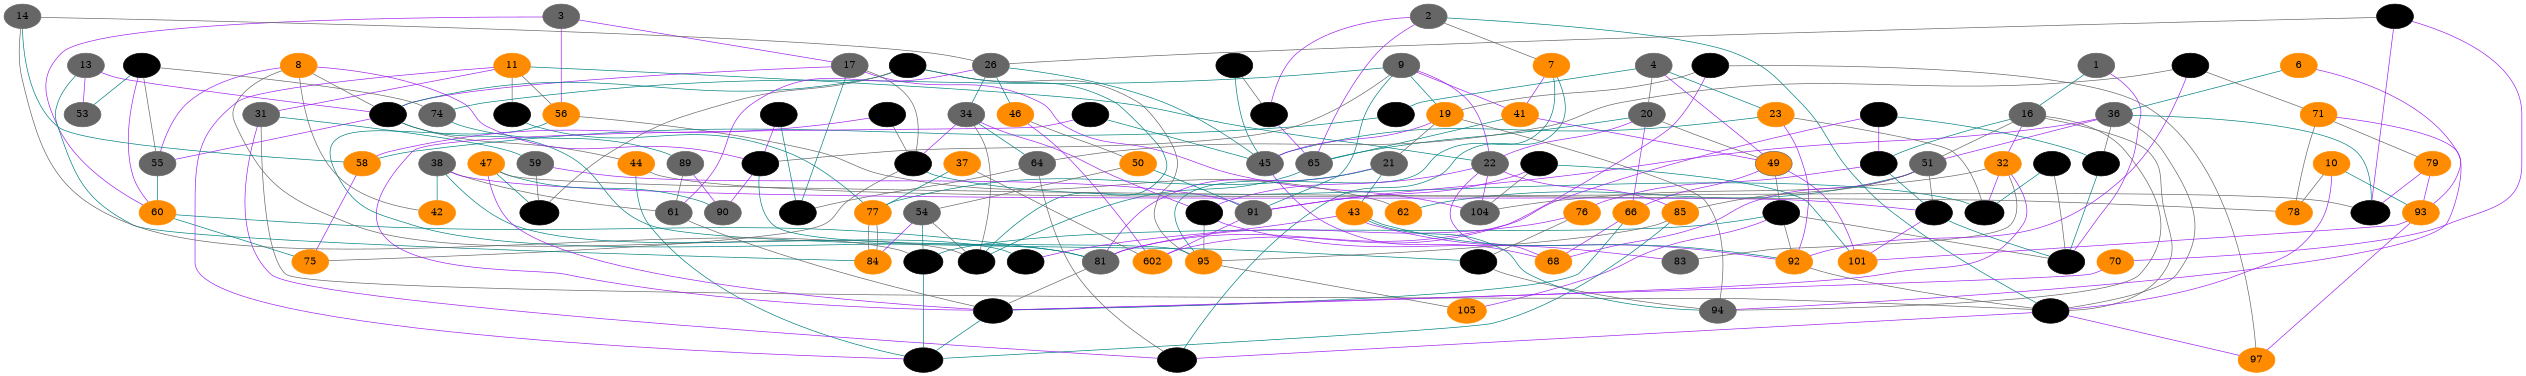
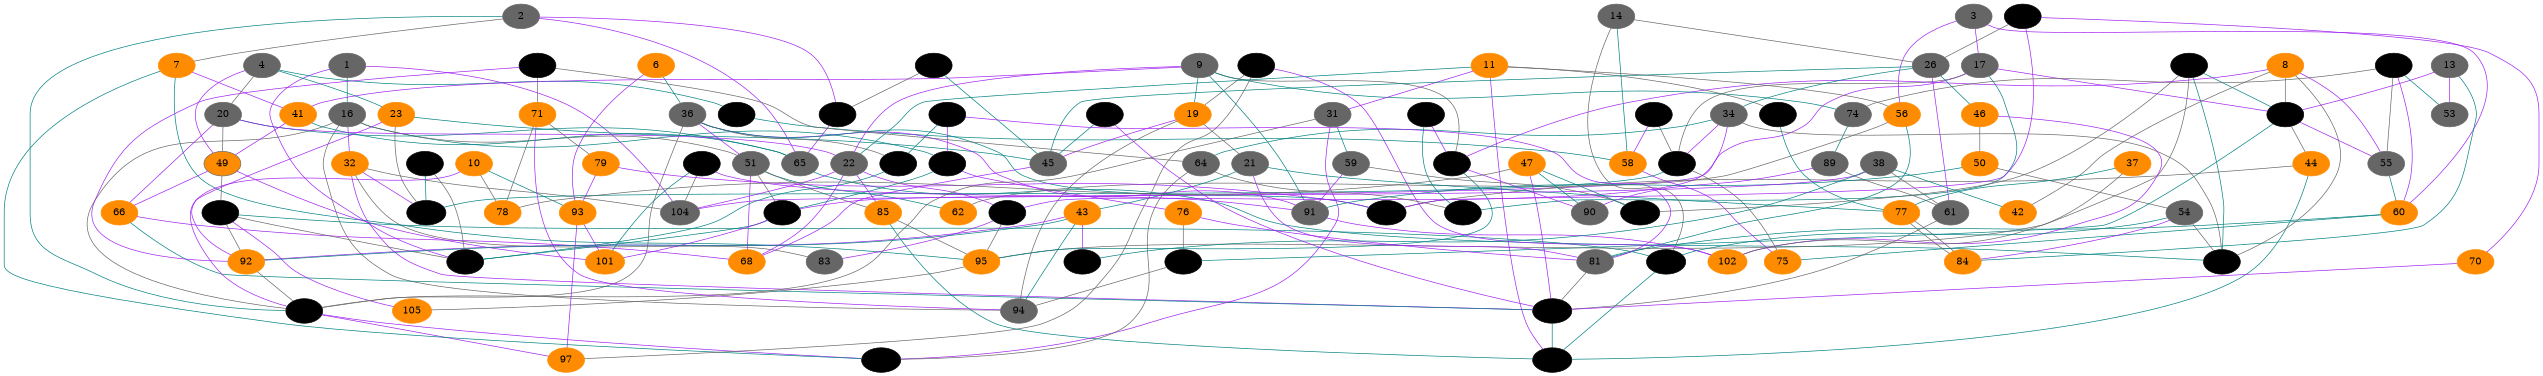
none -> (530, 91)
(1152, 262) -> (1728, 262)
